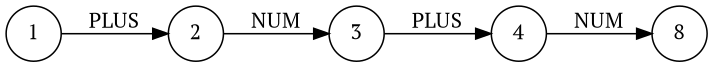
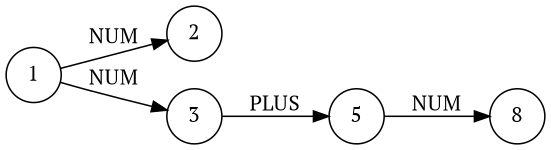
(115, 22) -> (114, 37)
(268, 34) -> (106, 95)
(519, 34) -> (357, 116)
